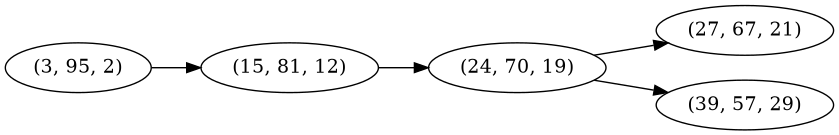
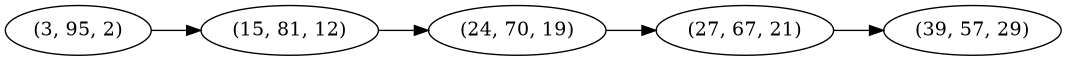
(624, 85) -> (852, 30)
